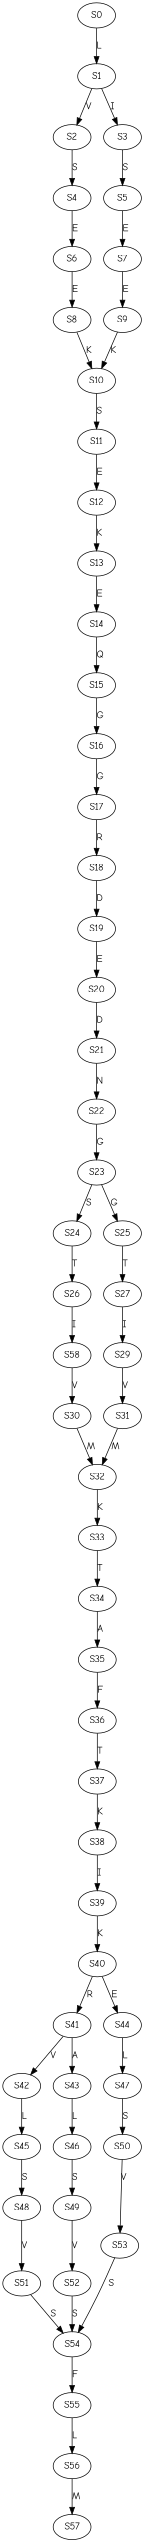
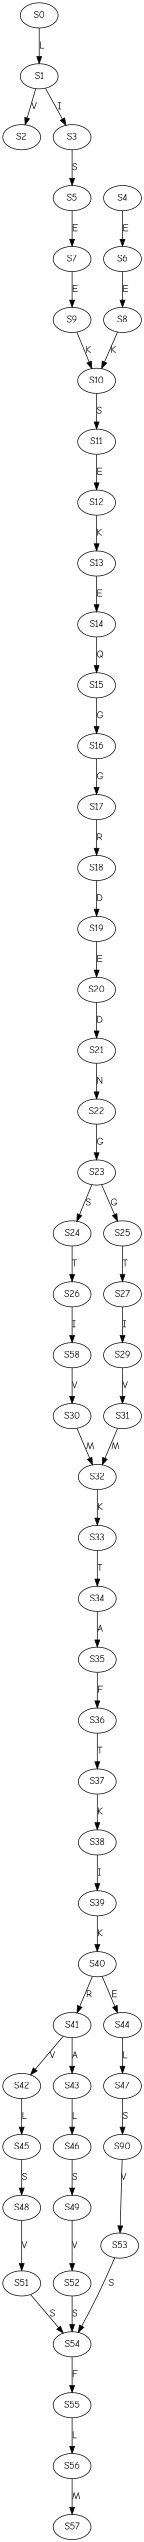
(72, 164) -> none
(122, 2147) -> (122, 2147)
